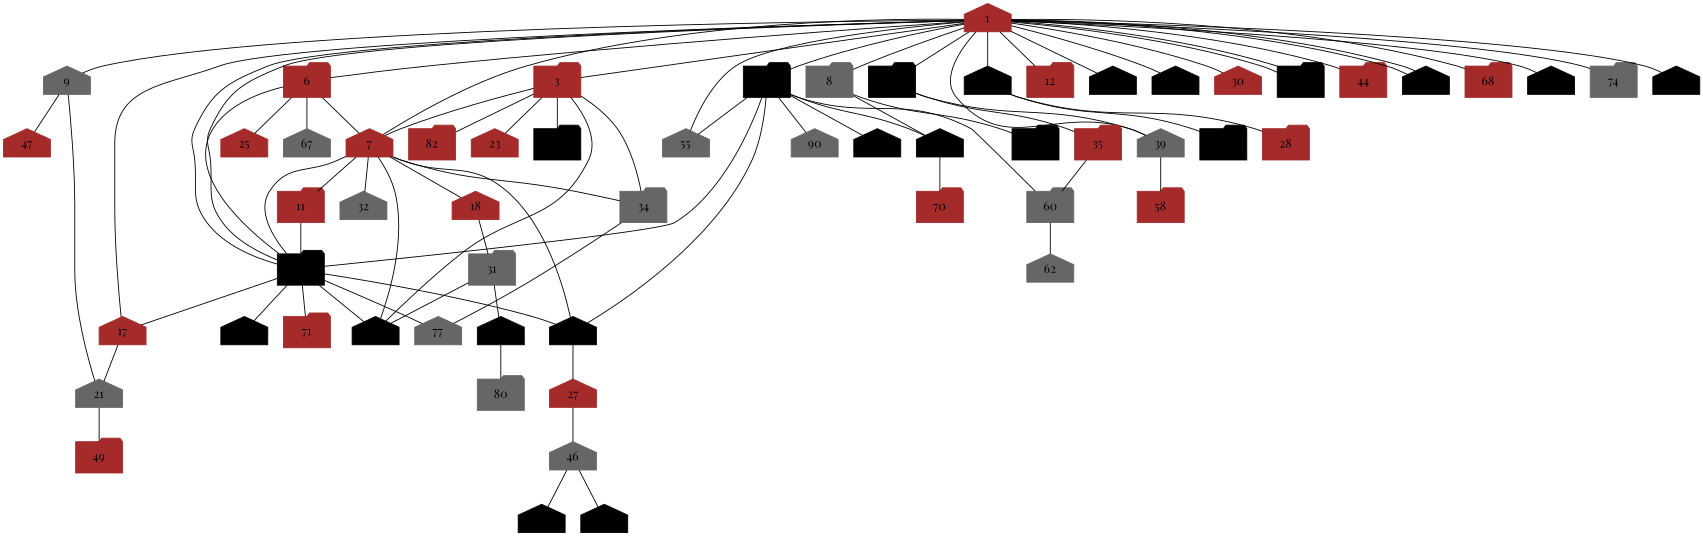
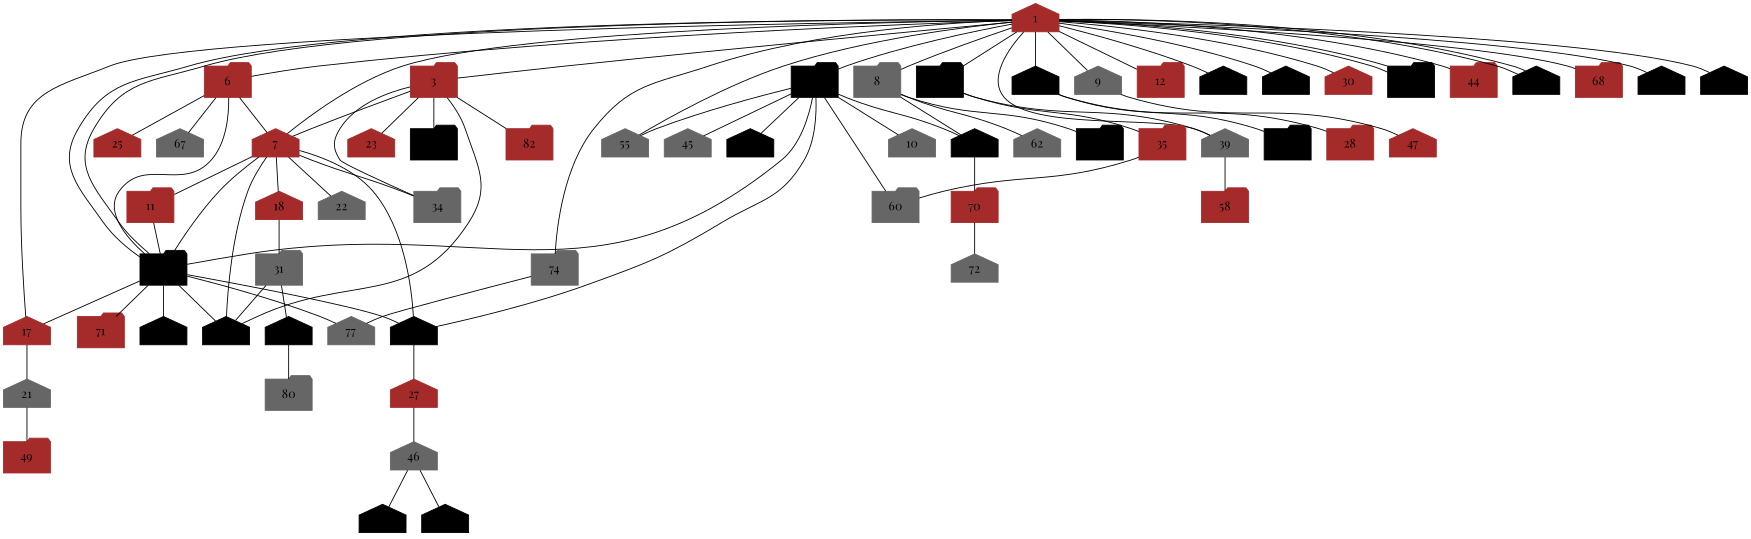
none -> (688, 144)
(815, 144) -> (912, 144)
(363, 207) -> (342, 207)
(1050, 238) -> (971, 117)
(75, 239) -> none
none -> (975, 270)
(539, 276) -> (448, 298)
